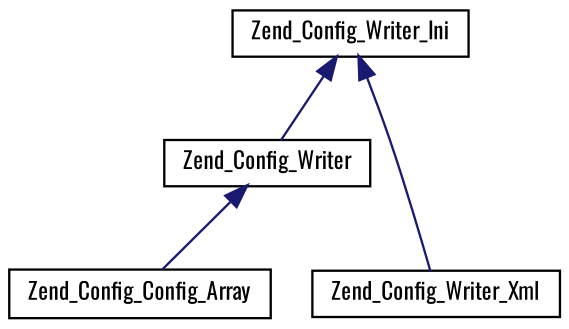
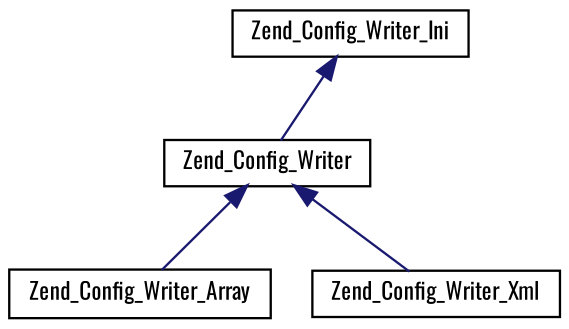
(401, 174) -> (361, 235)
(140, 294) -> (140, 294)
